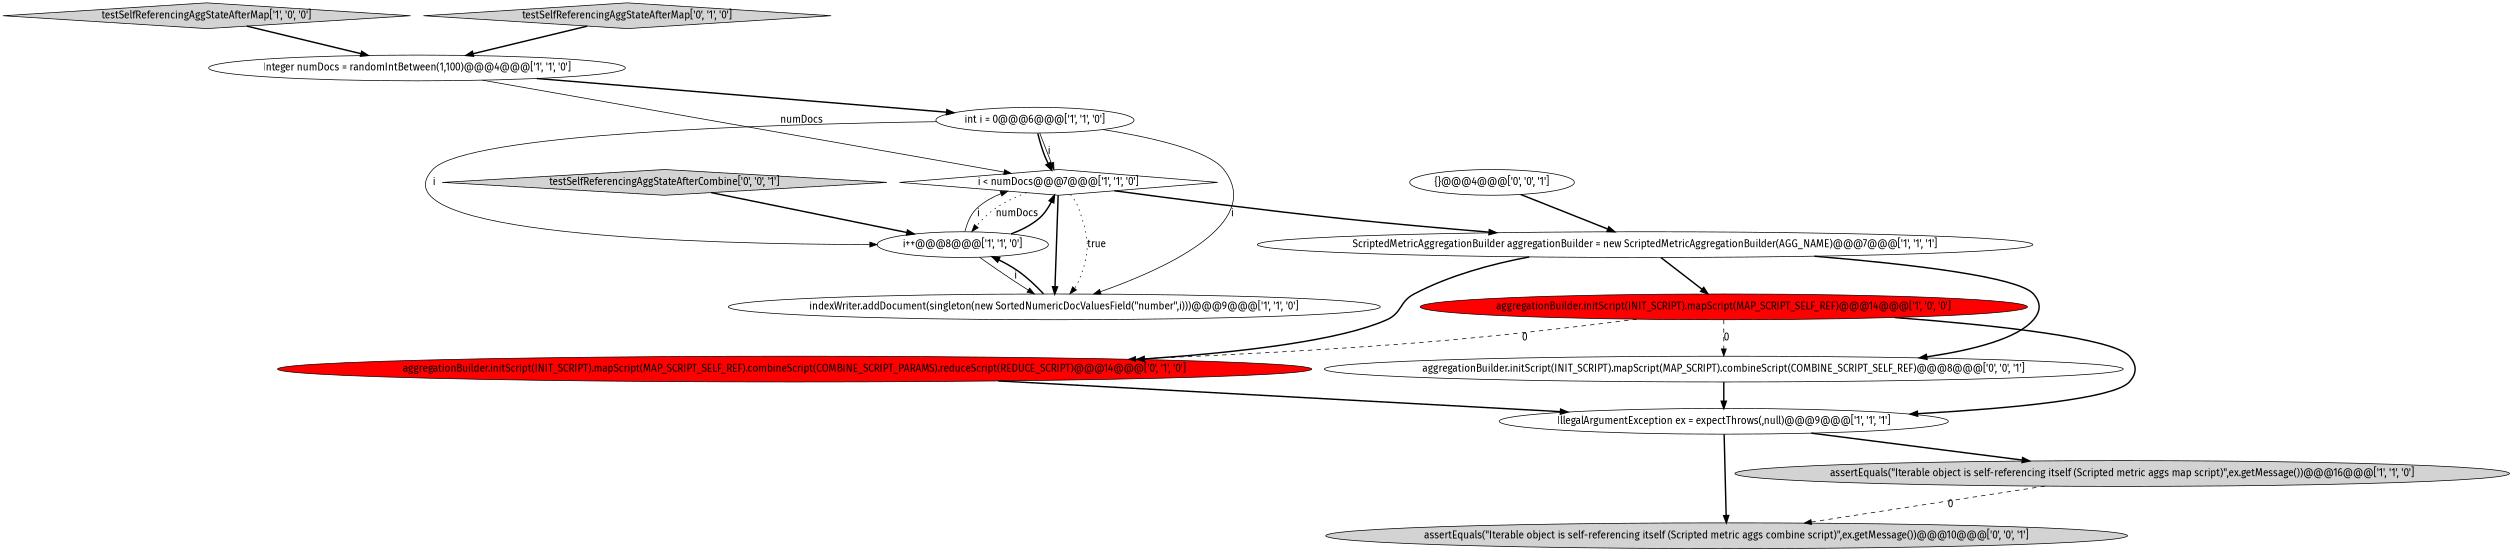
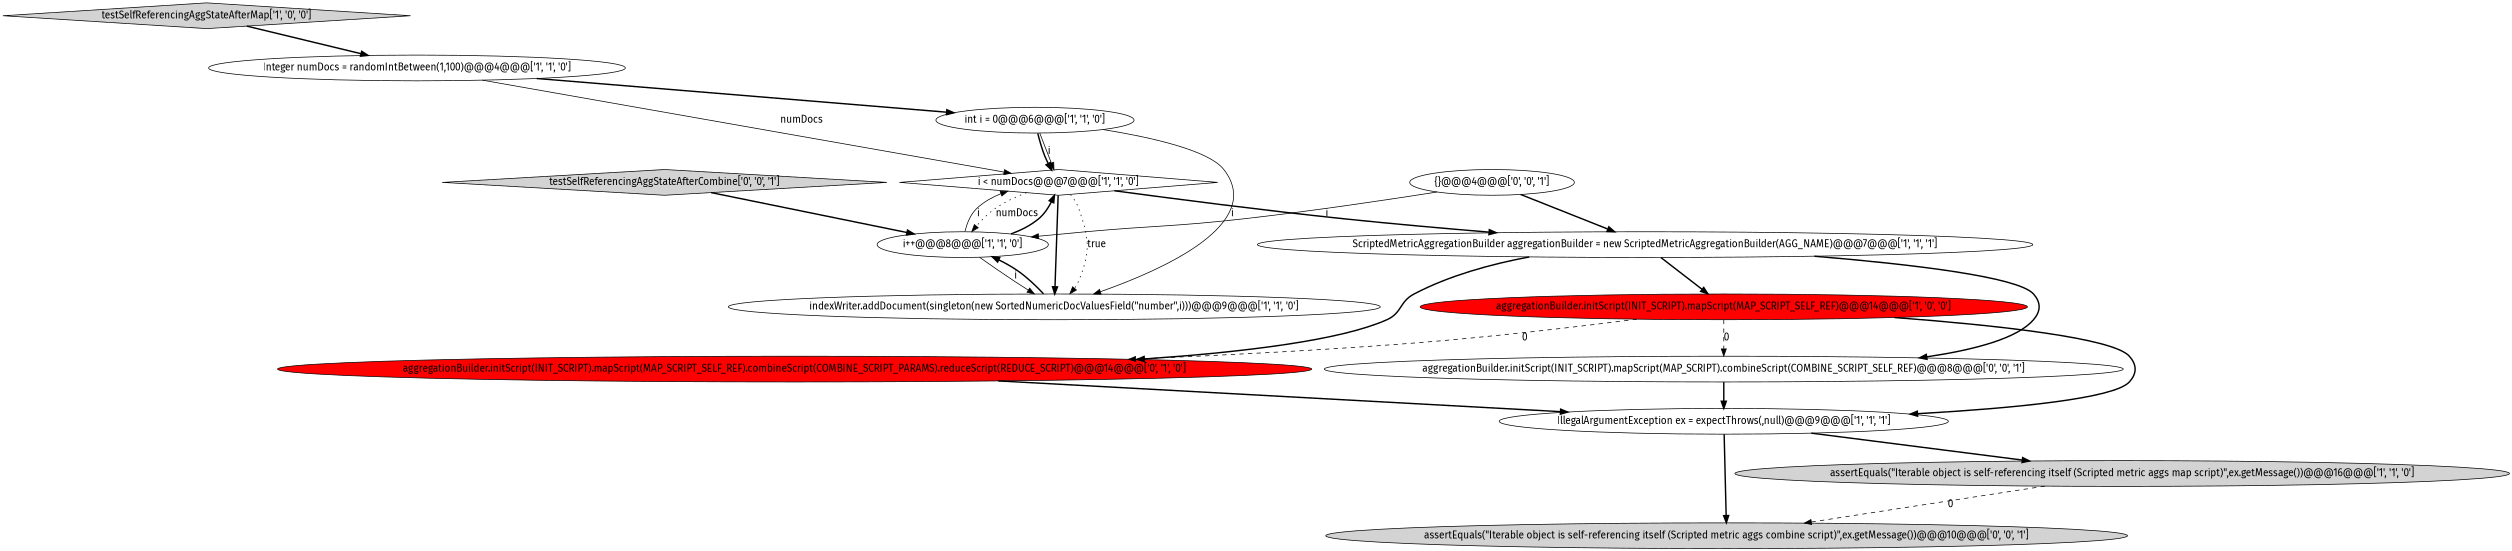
(627, 16) -> none
(449, 162) -> (1238, 219)
